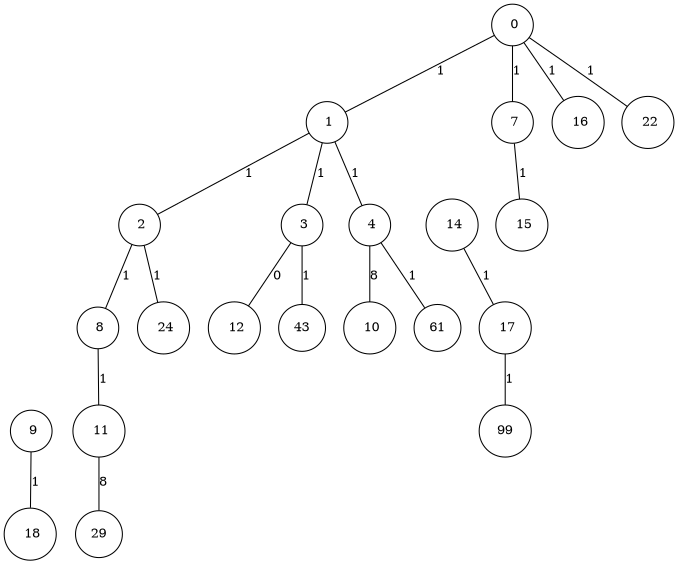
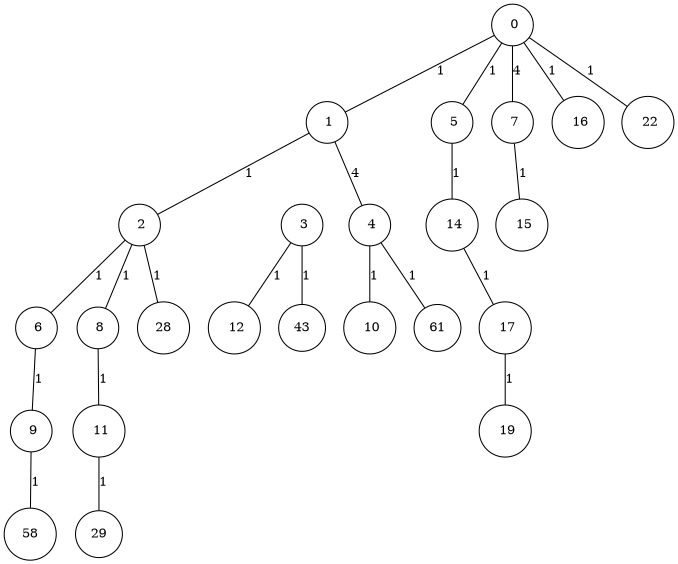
(517, 71) -> (517, 71)
none -> (452, 122)
(315, 174) -> none
(355, 174) -> (355, 174)
(277, 276) -> (277, 276)
(374, 276) -> (374, 276)
none -> (36, 328)
(164, 328) -> (164, 328)
(505, 431) -> (505, 431)
(103, 483) -> (103, 483)
(30, 534) -> (30, 534)
